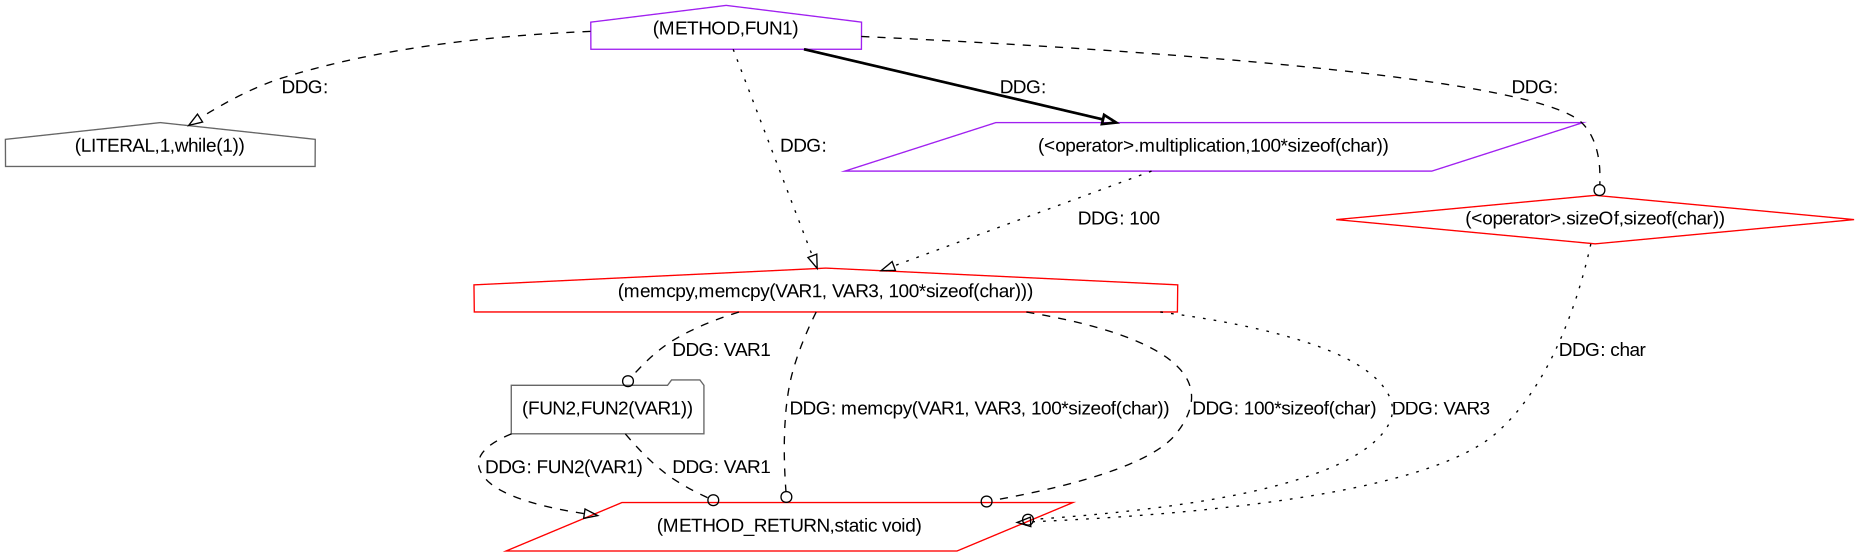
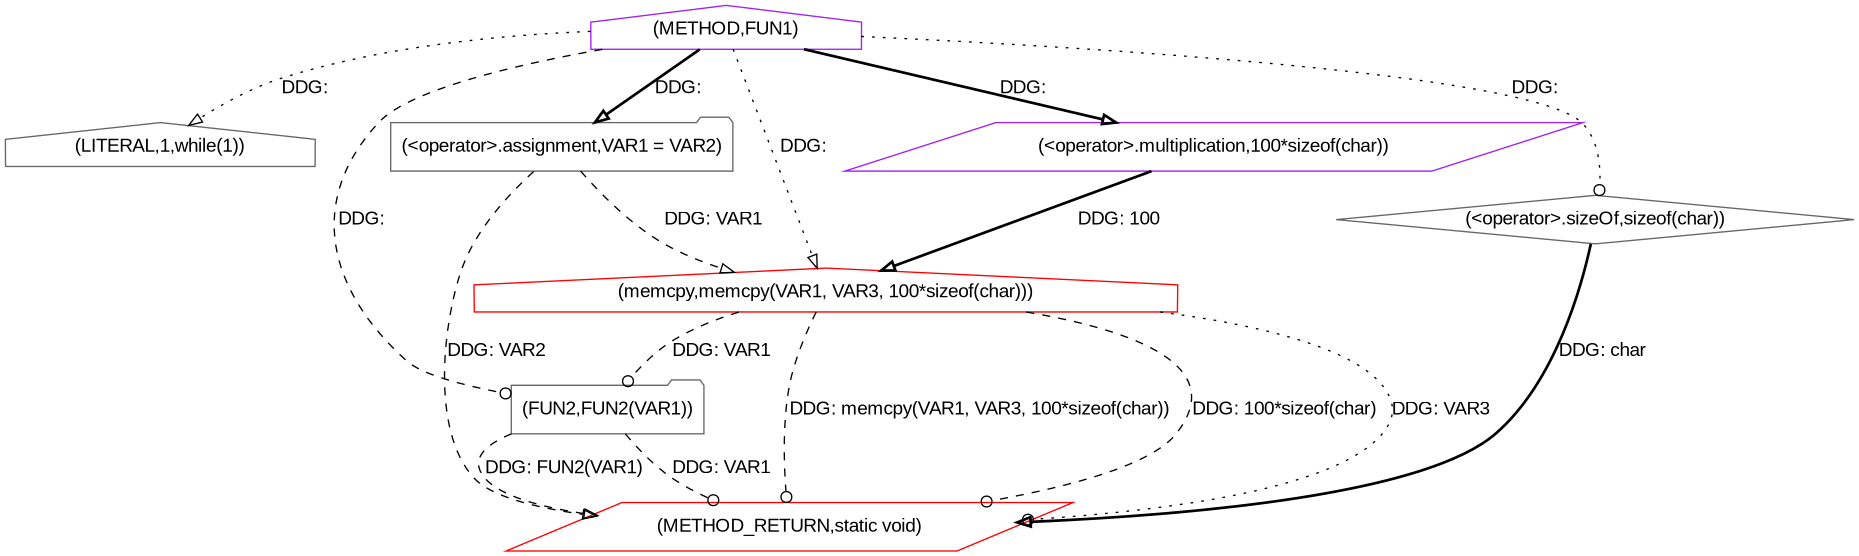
(390, 52) -> (390, 52)
(1258, 63) -> (1258, 63)
none -> (562, 147)
none -> (343, 179)
(1023, 218) -> (1023, 218)
(1595, 220) -> (1595, 220)
(1375, 483) -> (1375, 483)
